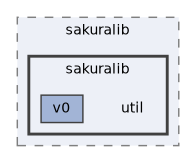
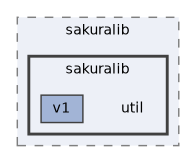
(62, 109) -> (62, 109)
